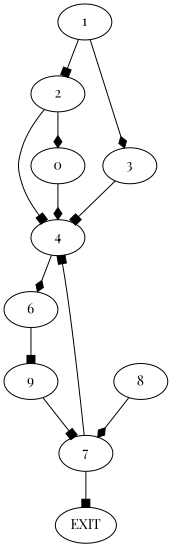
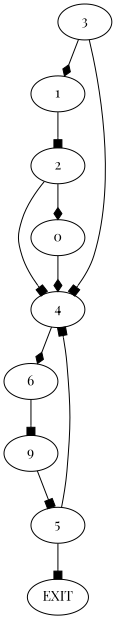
(105, 88) -> (74, 52)
(141, 381) -> none
(86, 453) -> (58, 525)
